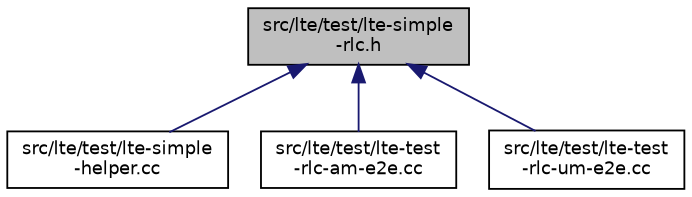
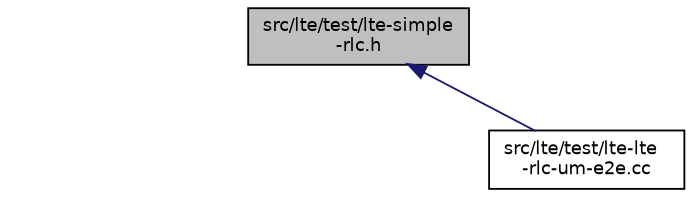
(118, 160) -> none
(359, 160) -> none
(587, 160) -> (587, 160)
